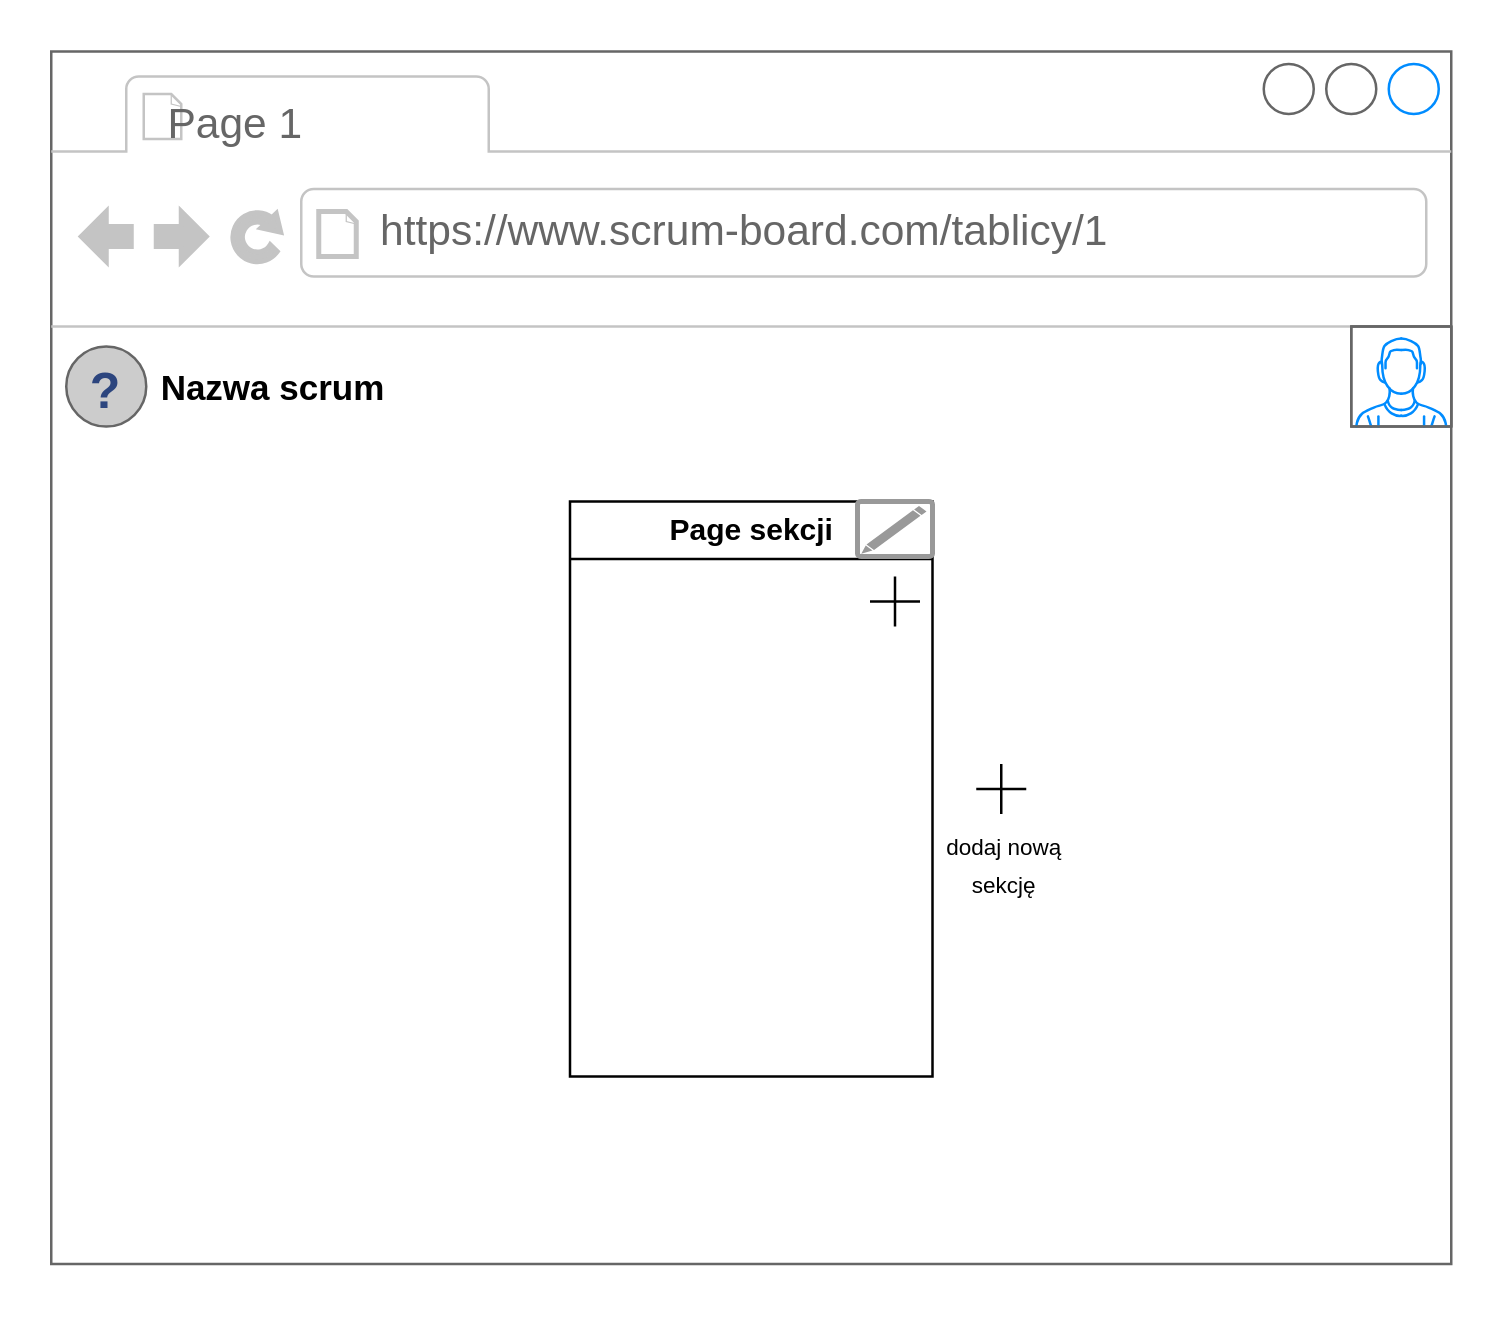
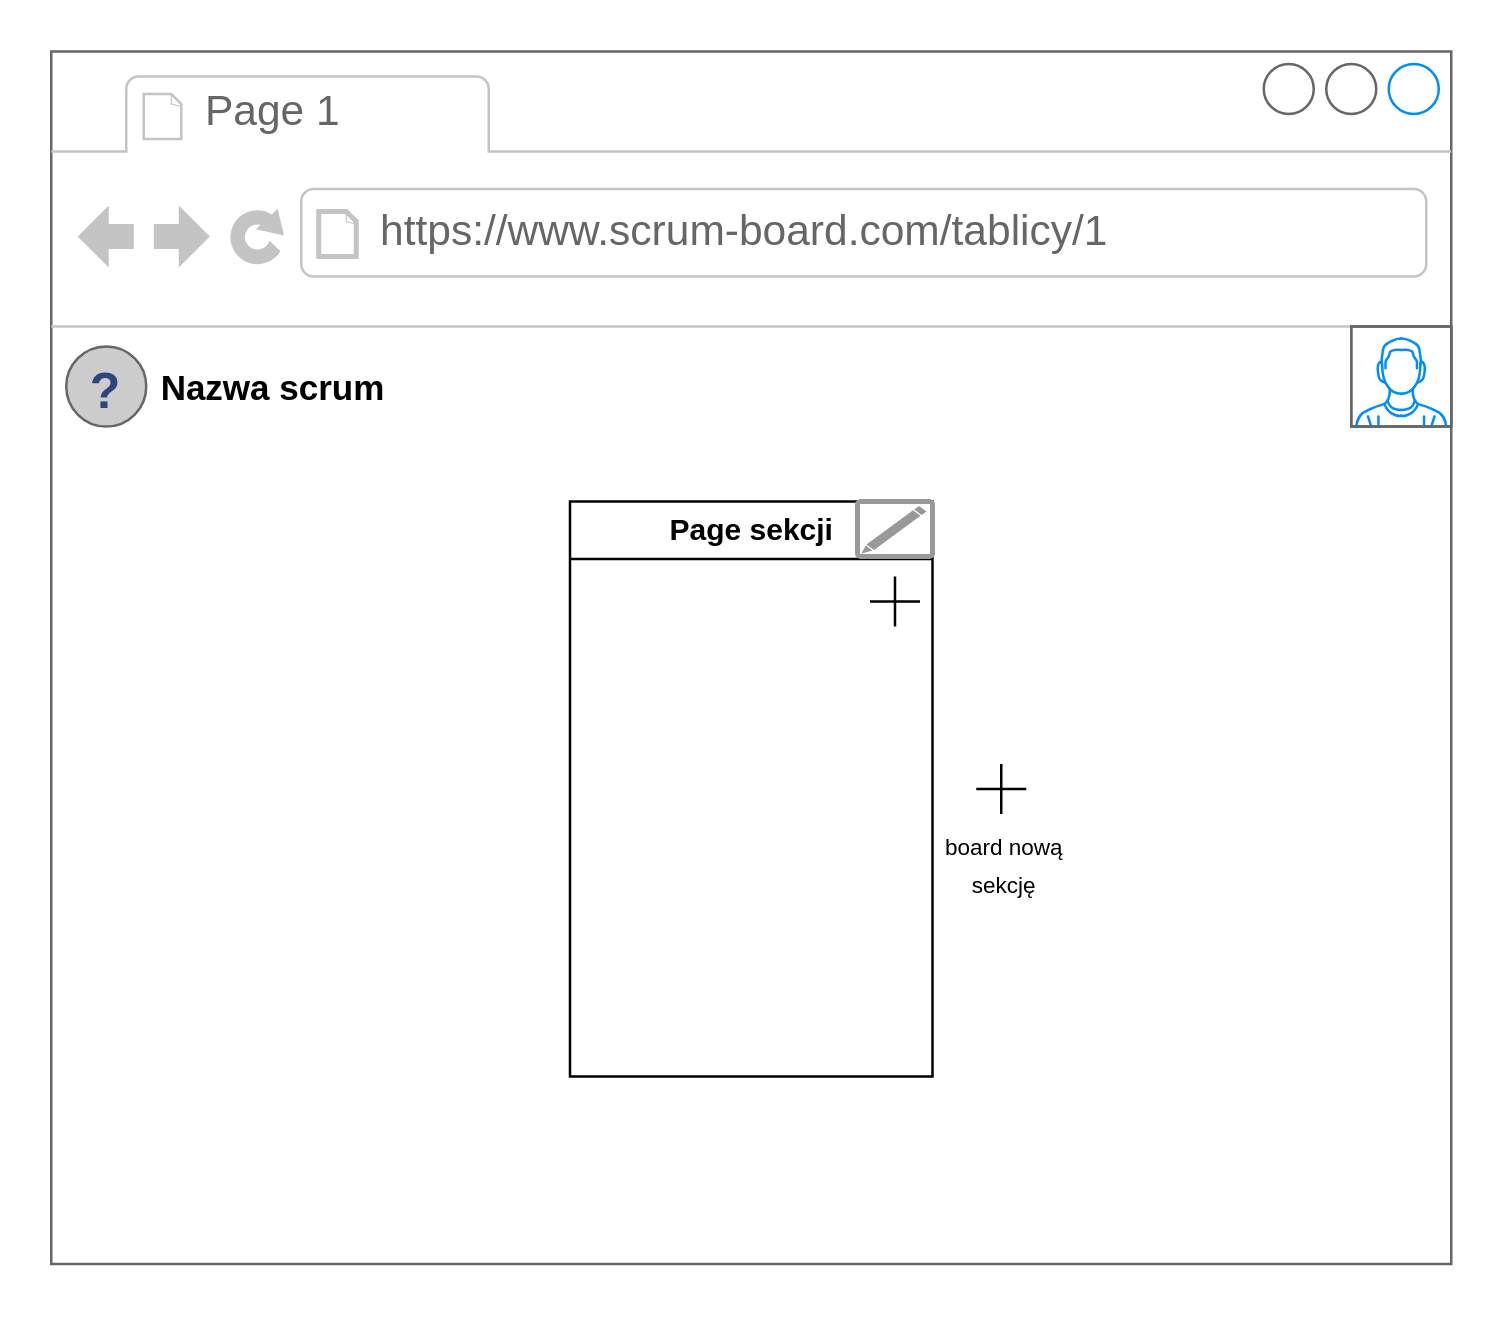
(301, 126) -> (339, 114)
(1005, 864) -> (1005, 864)
